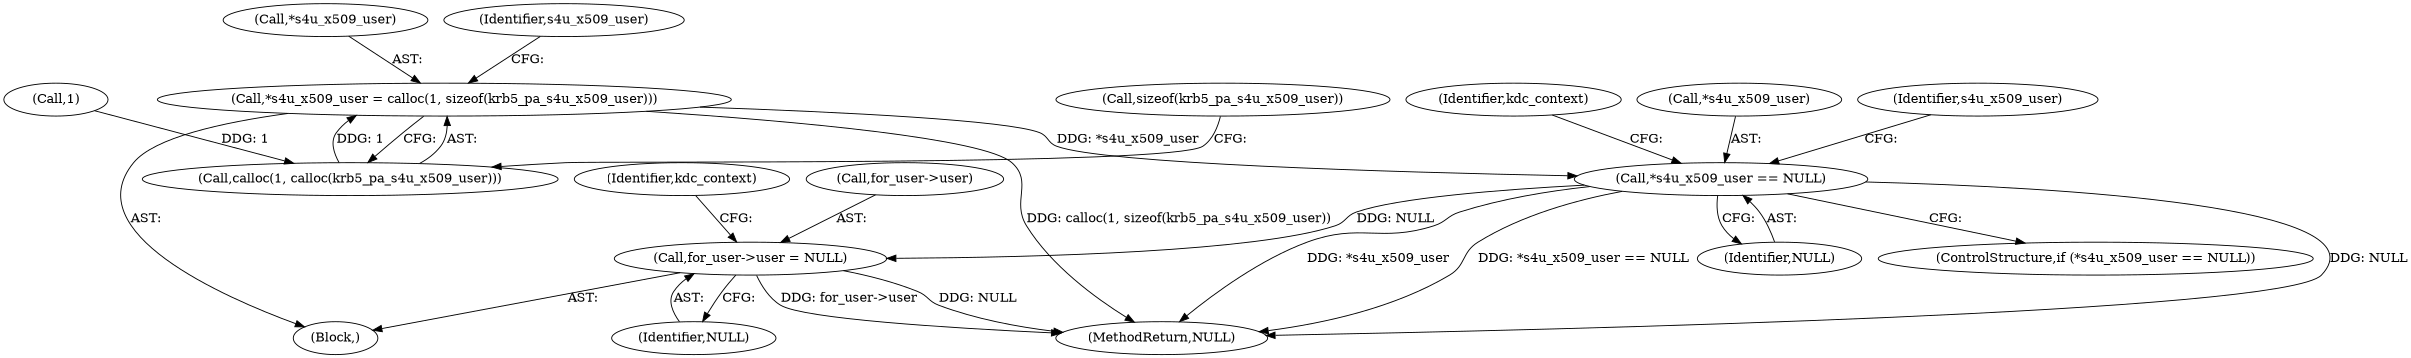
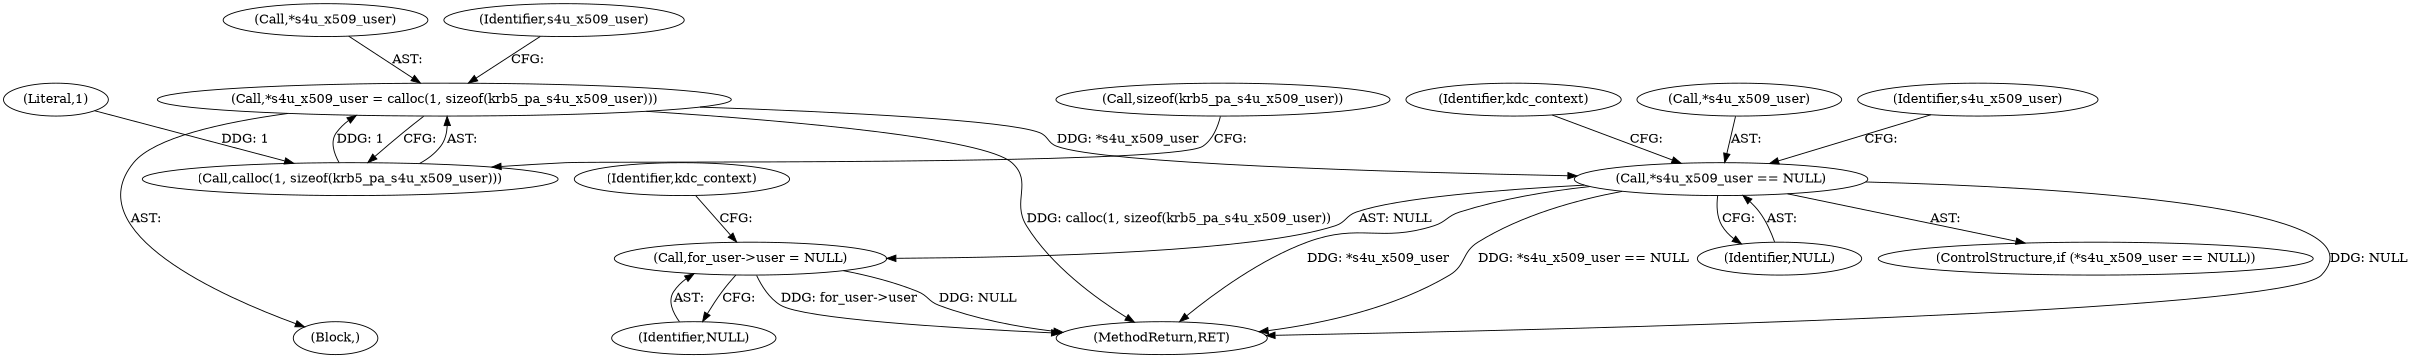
(56, 100) -> (56, 100)
(350, 179) -> (350, 179)
(905, 179) -> none
(1395, 219) -> (1395, 219)
(1948, 219) -> (1948, 219)
(531, 301) -> none
(1162, 338) -> (1162, 338)
